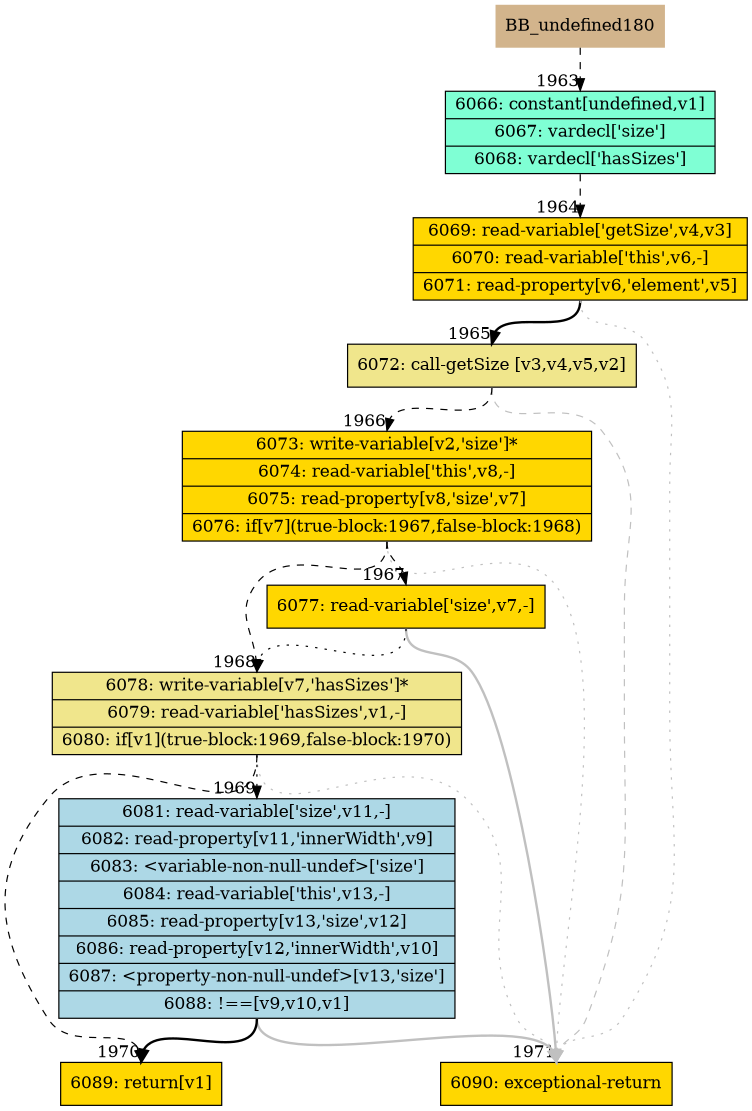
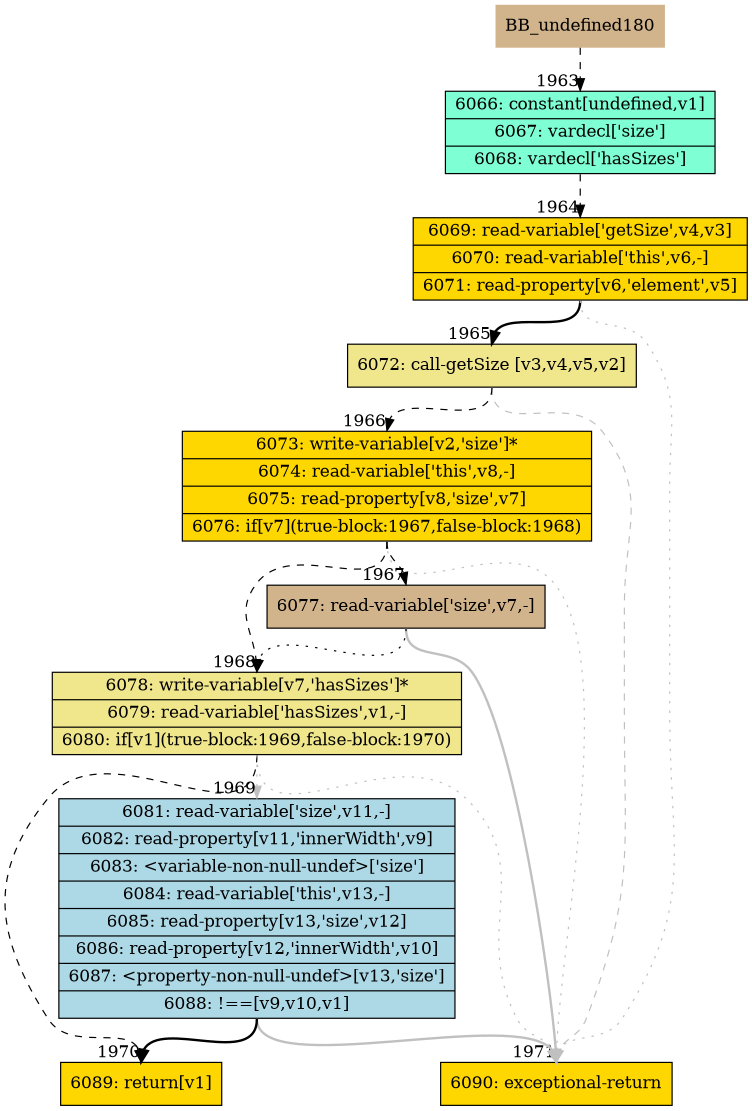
(406, 607) -> (406, 607)
(257, 771) -> (257, 771)
